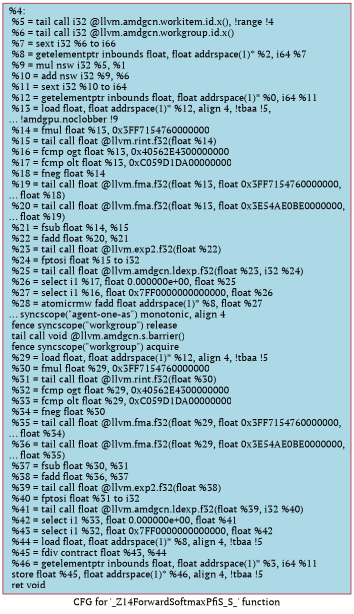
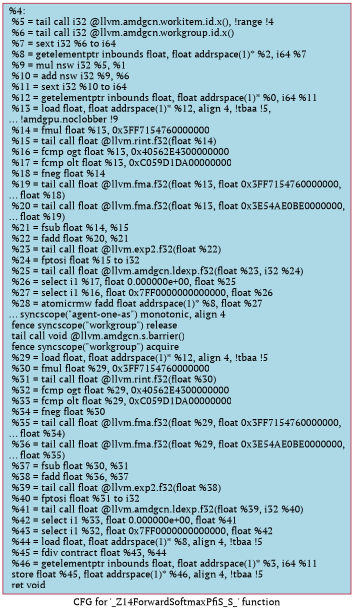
(62, 44) -> (62, 44)
